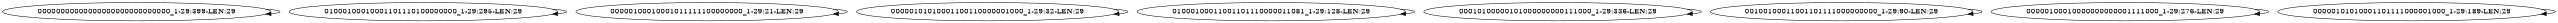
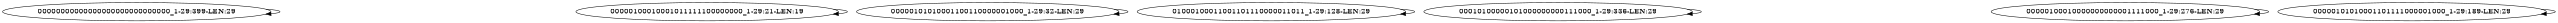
(423, 12) -> none
(707, 12) -> (707, 12)
(1271, 12) -> (1271, 12)
(1842, 12) -> none
